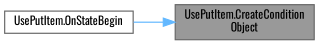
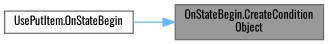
(245, 22) -> (249, 22)
